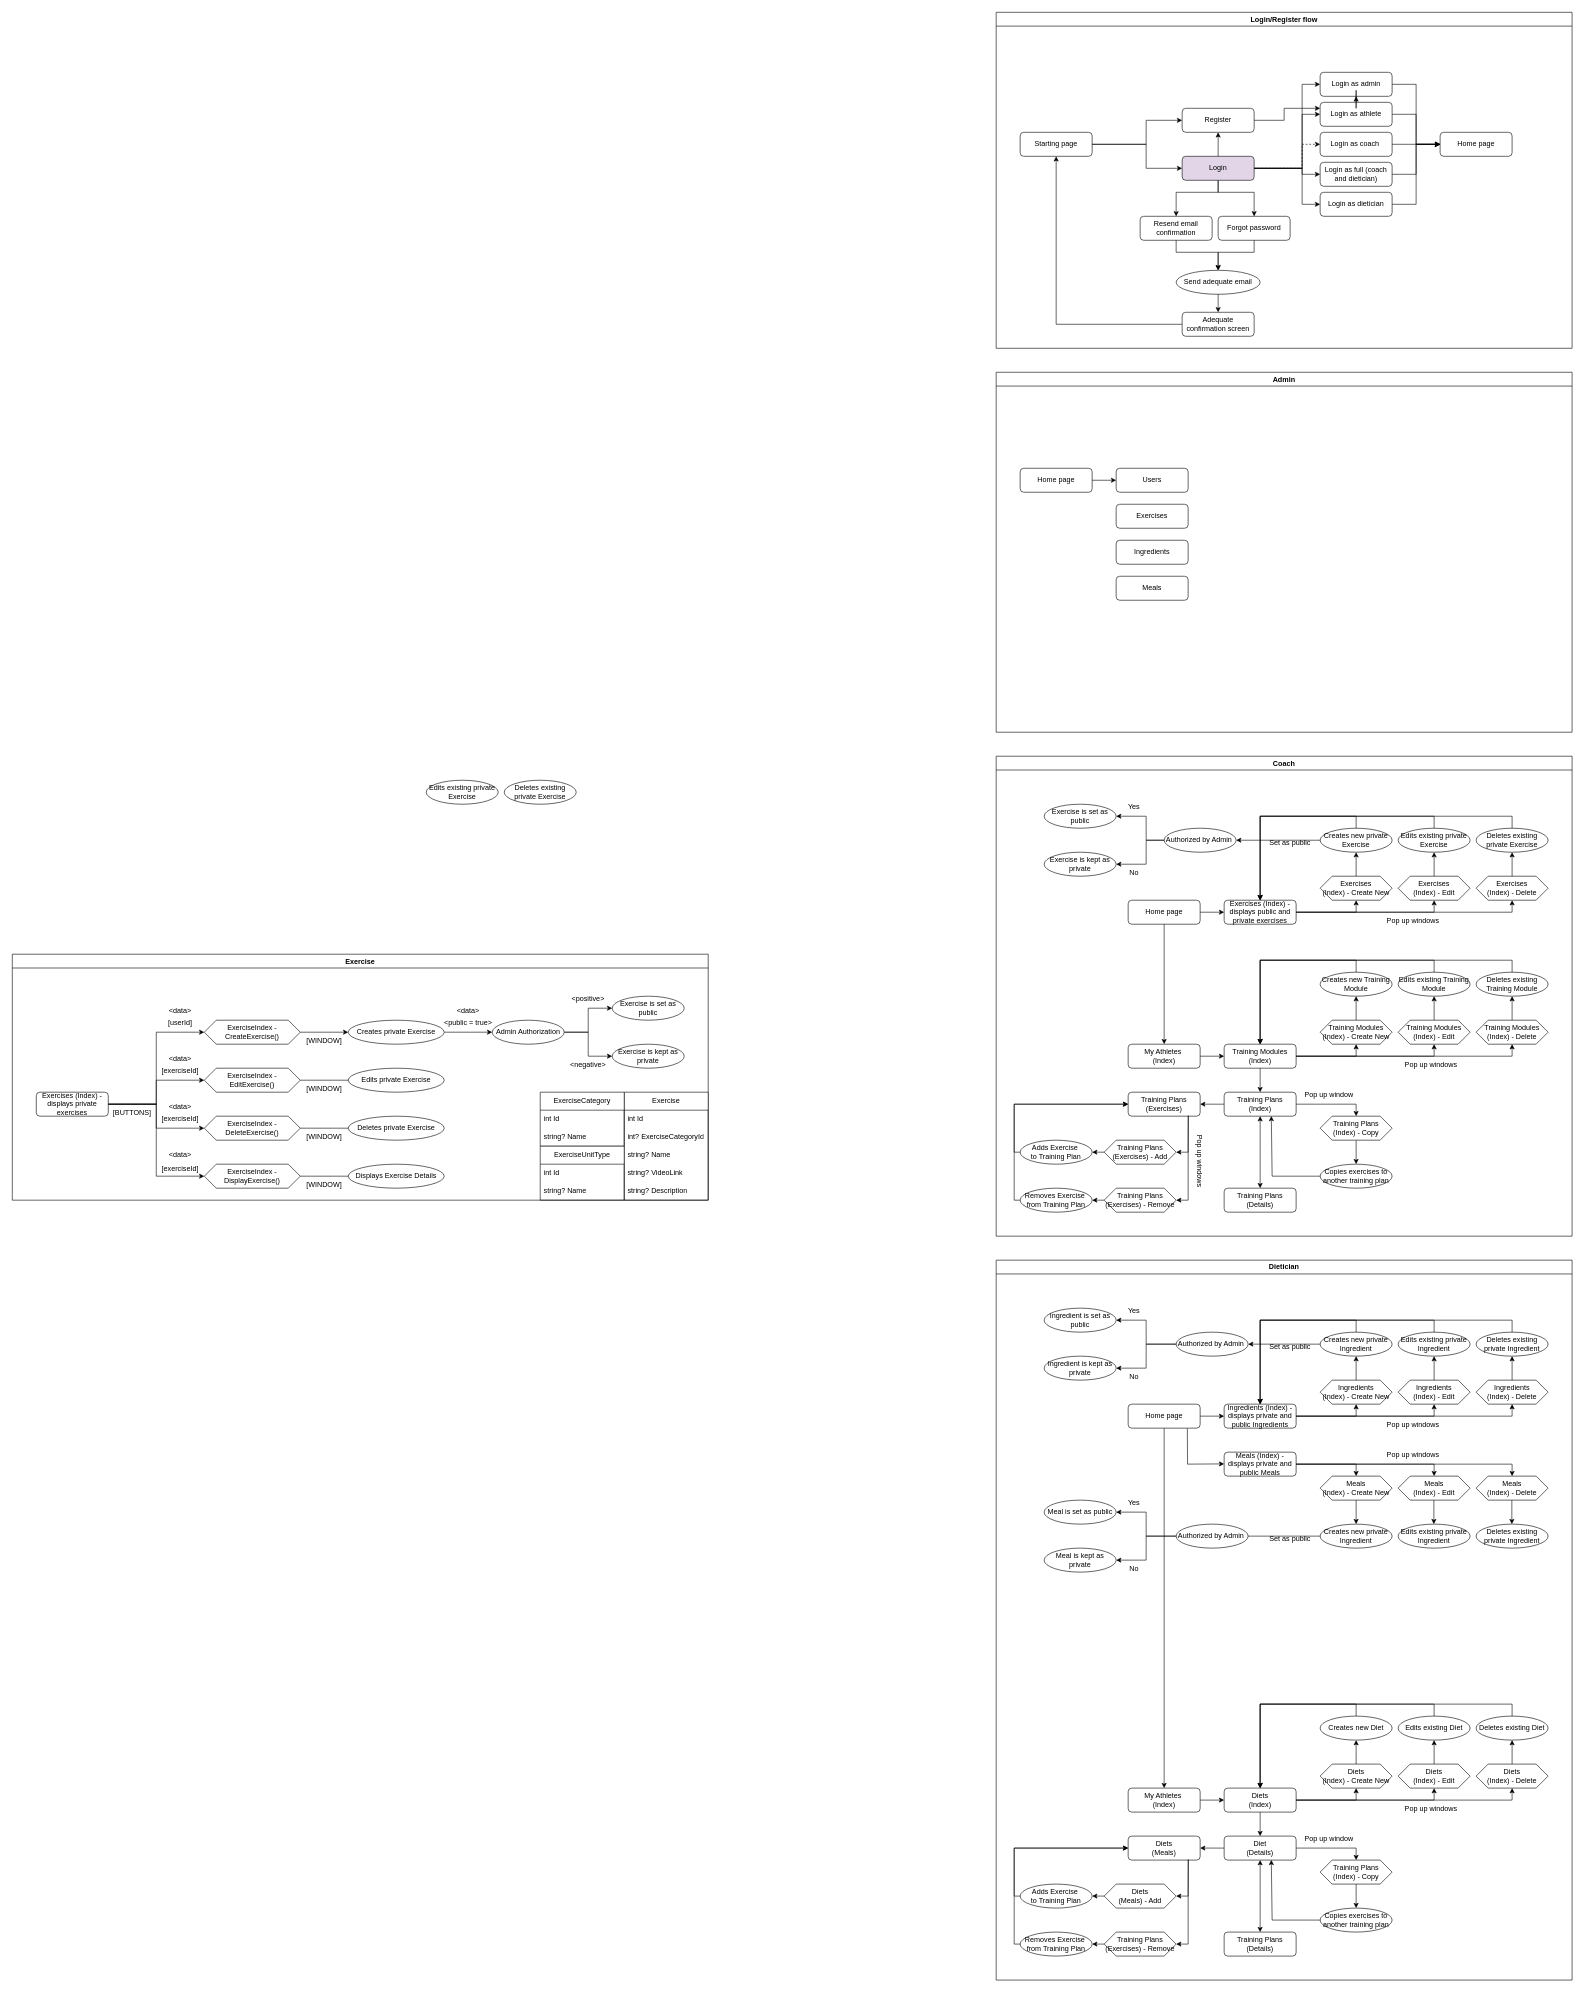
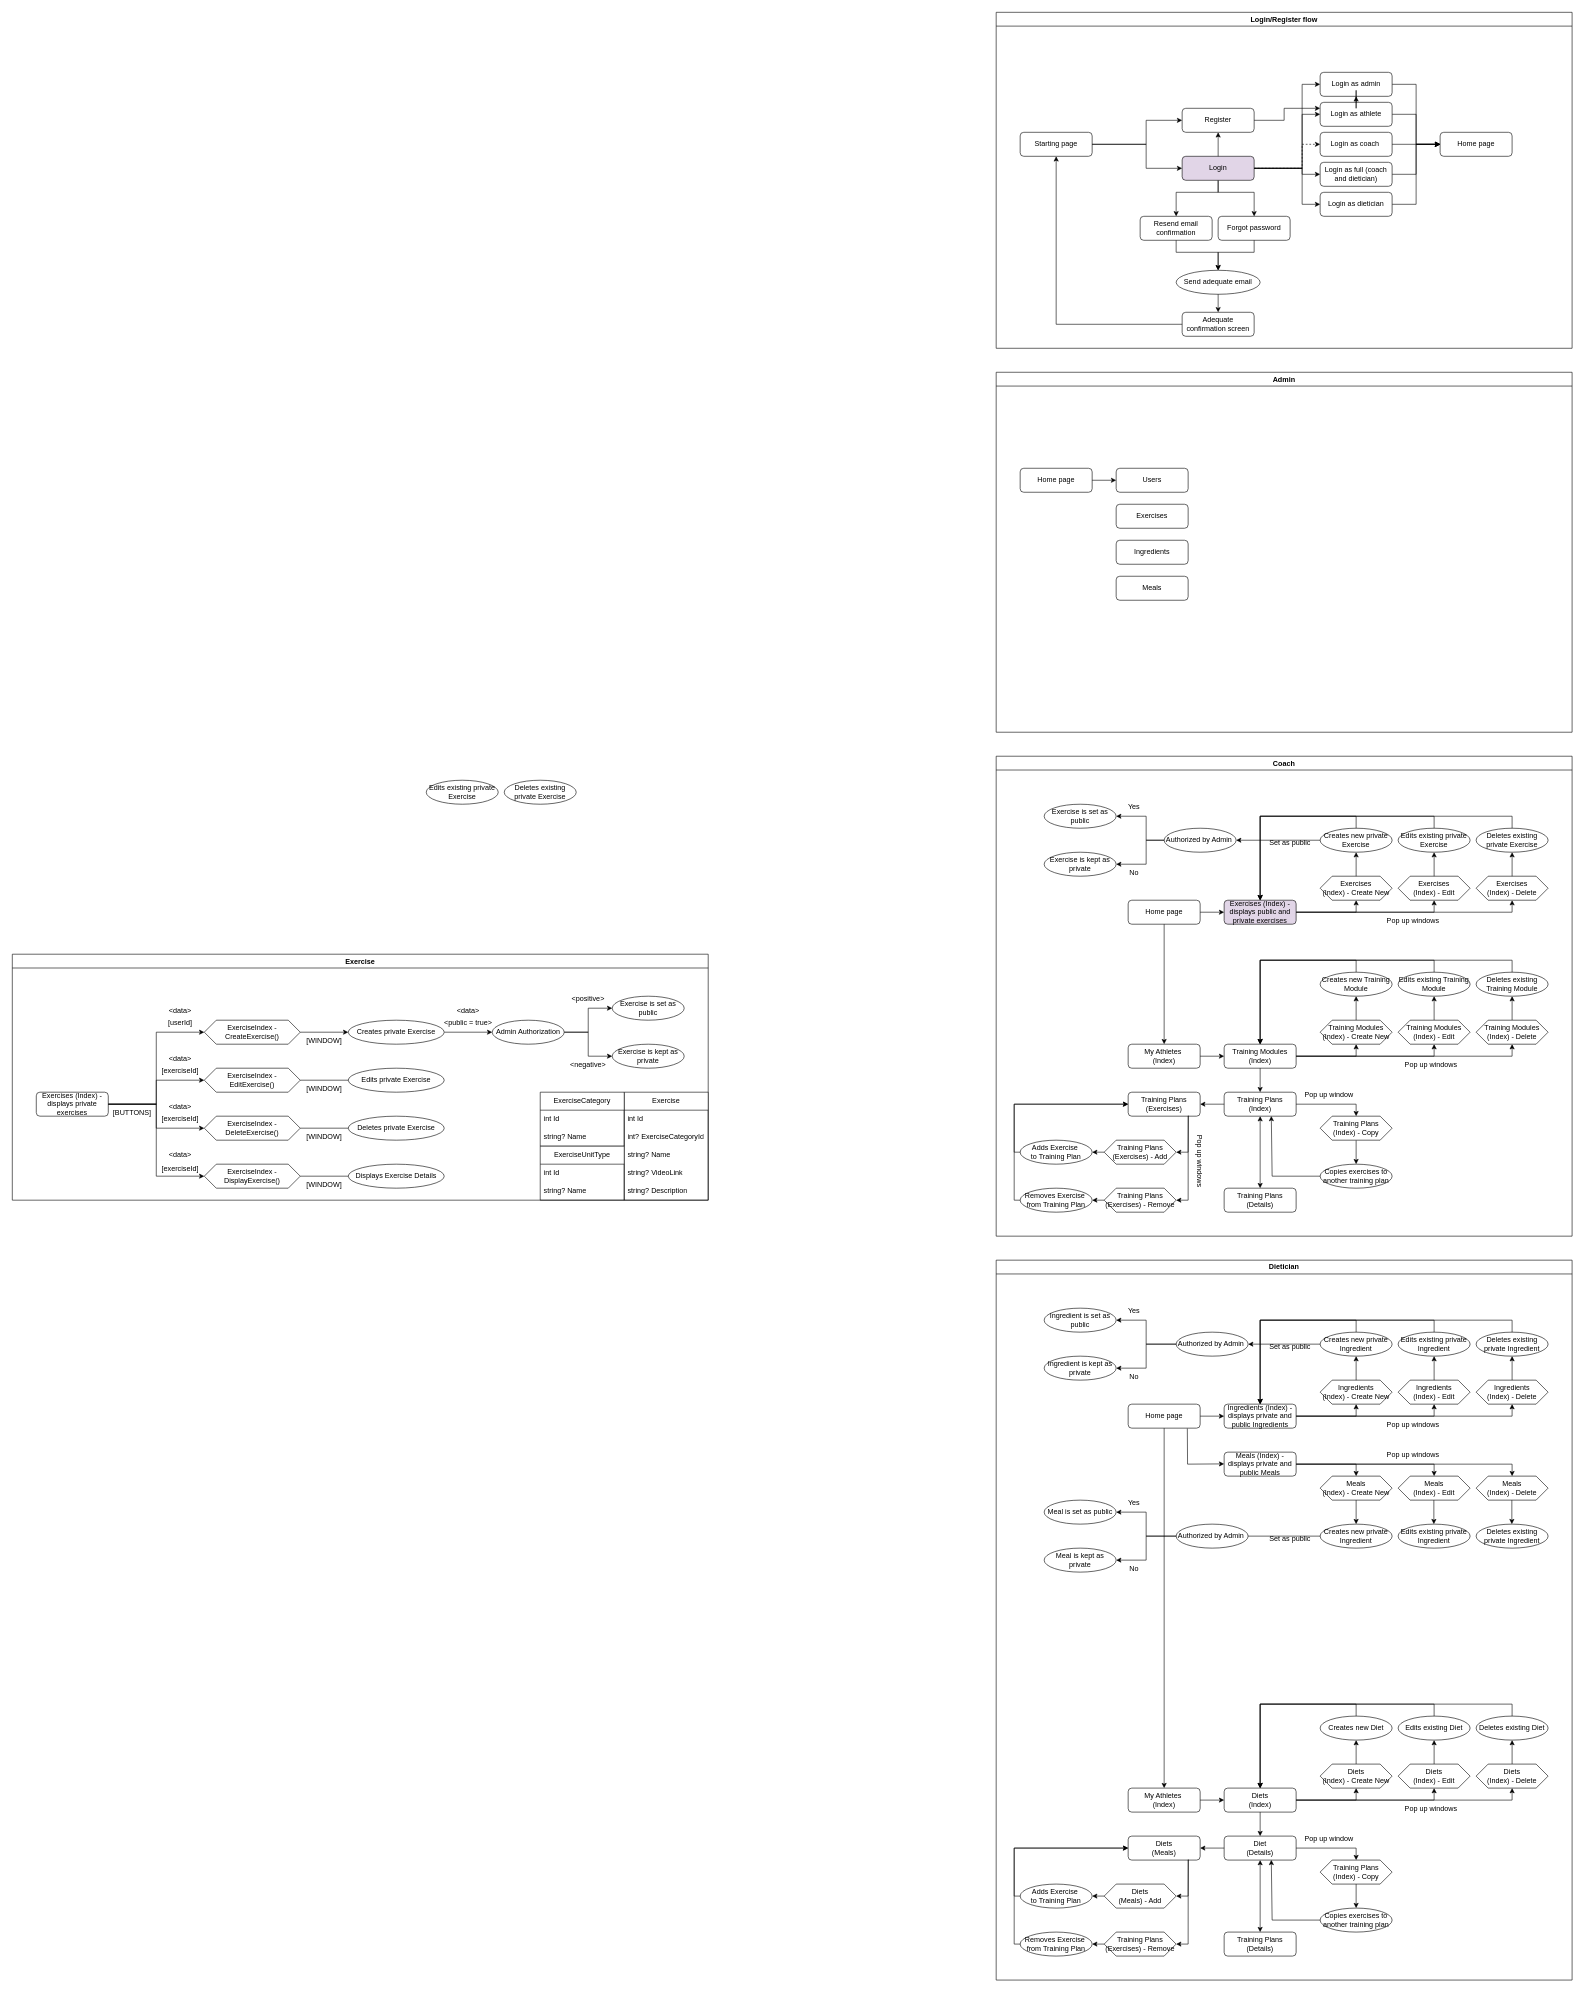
(1260, 912) -> (1260, 912)
